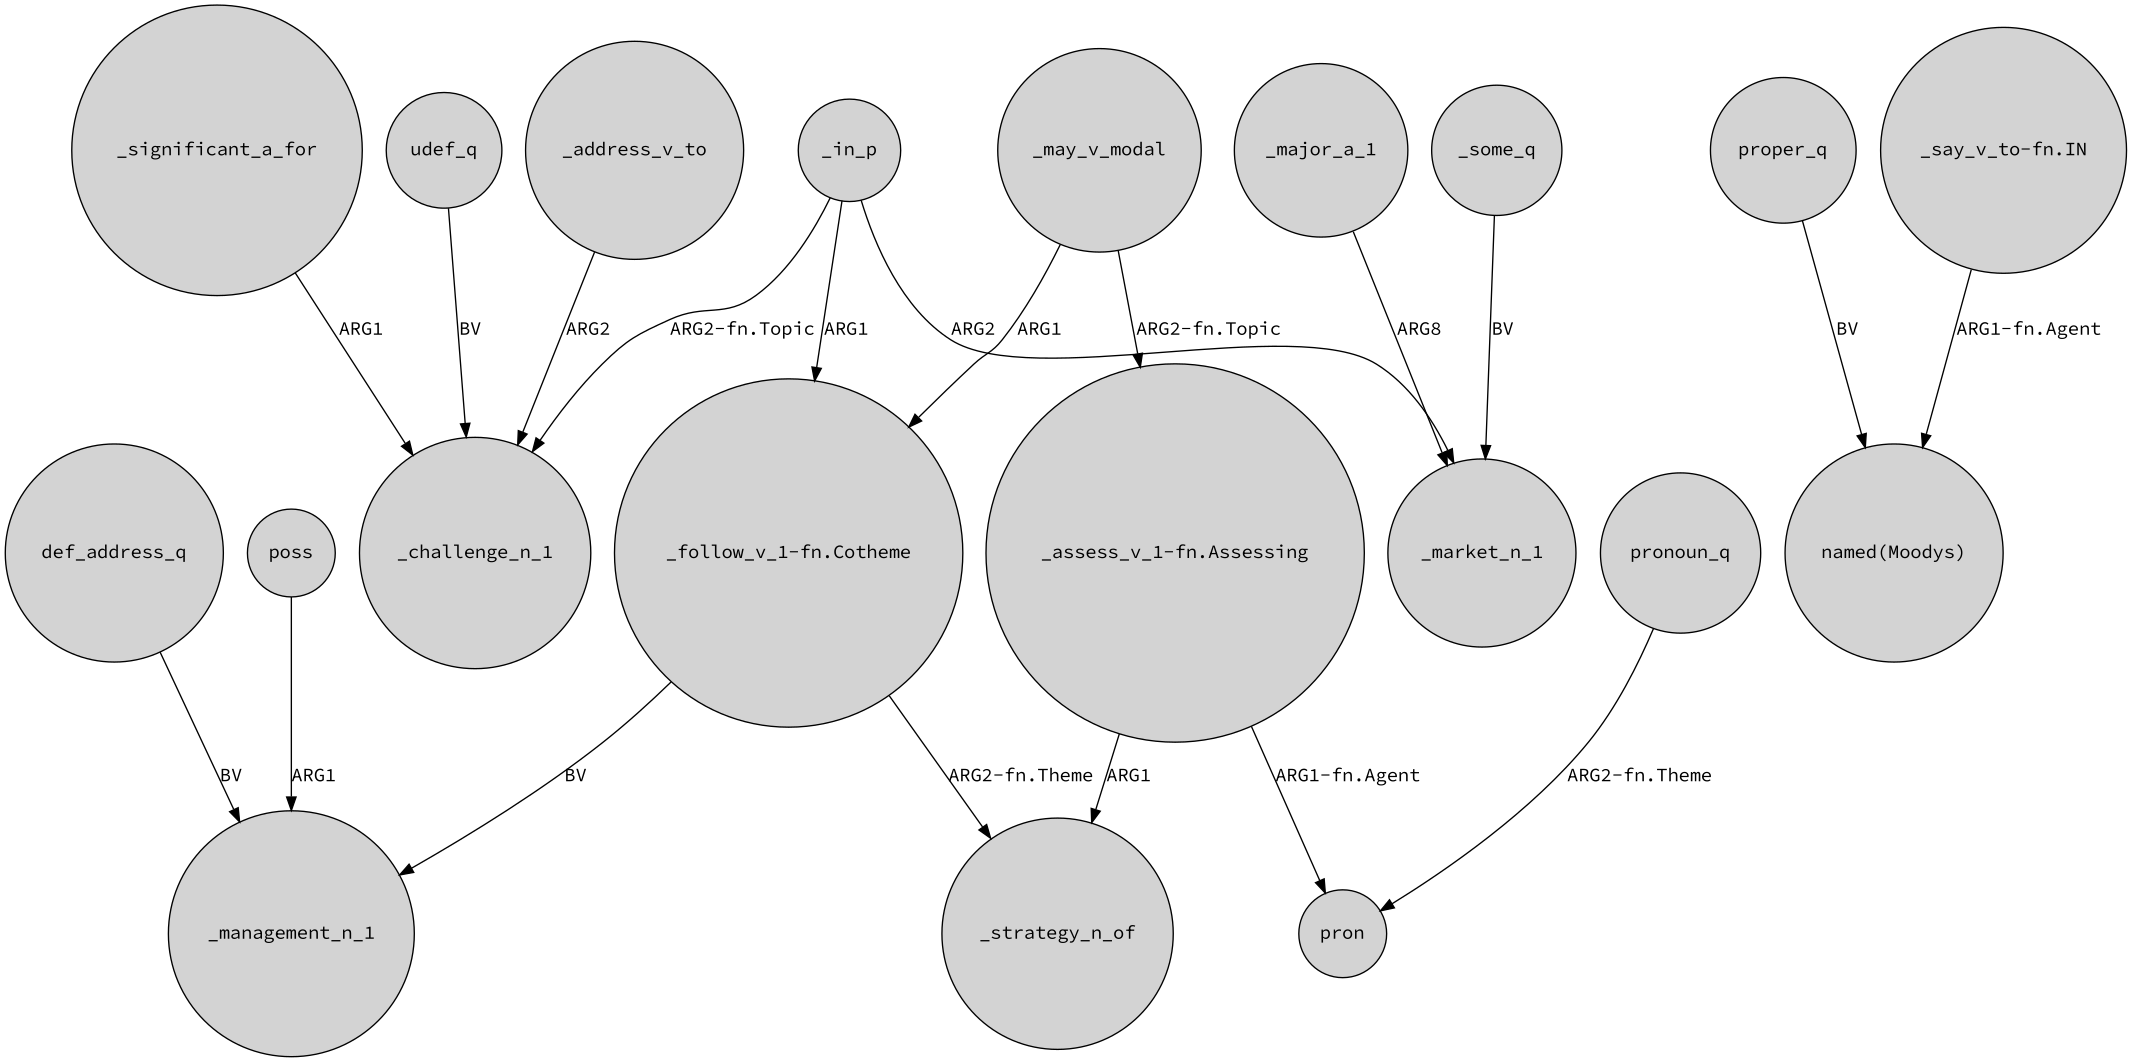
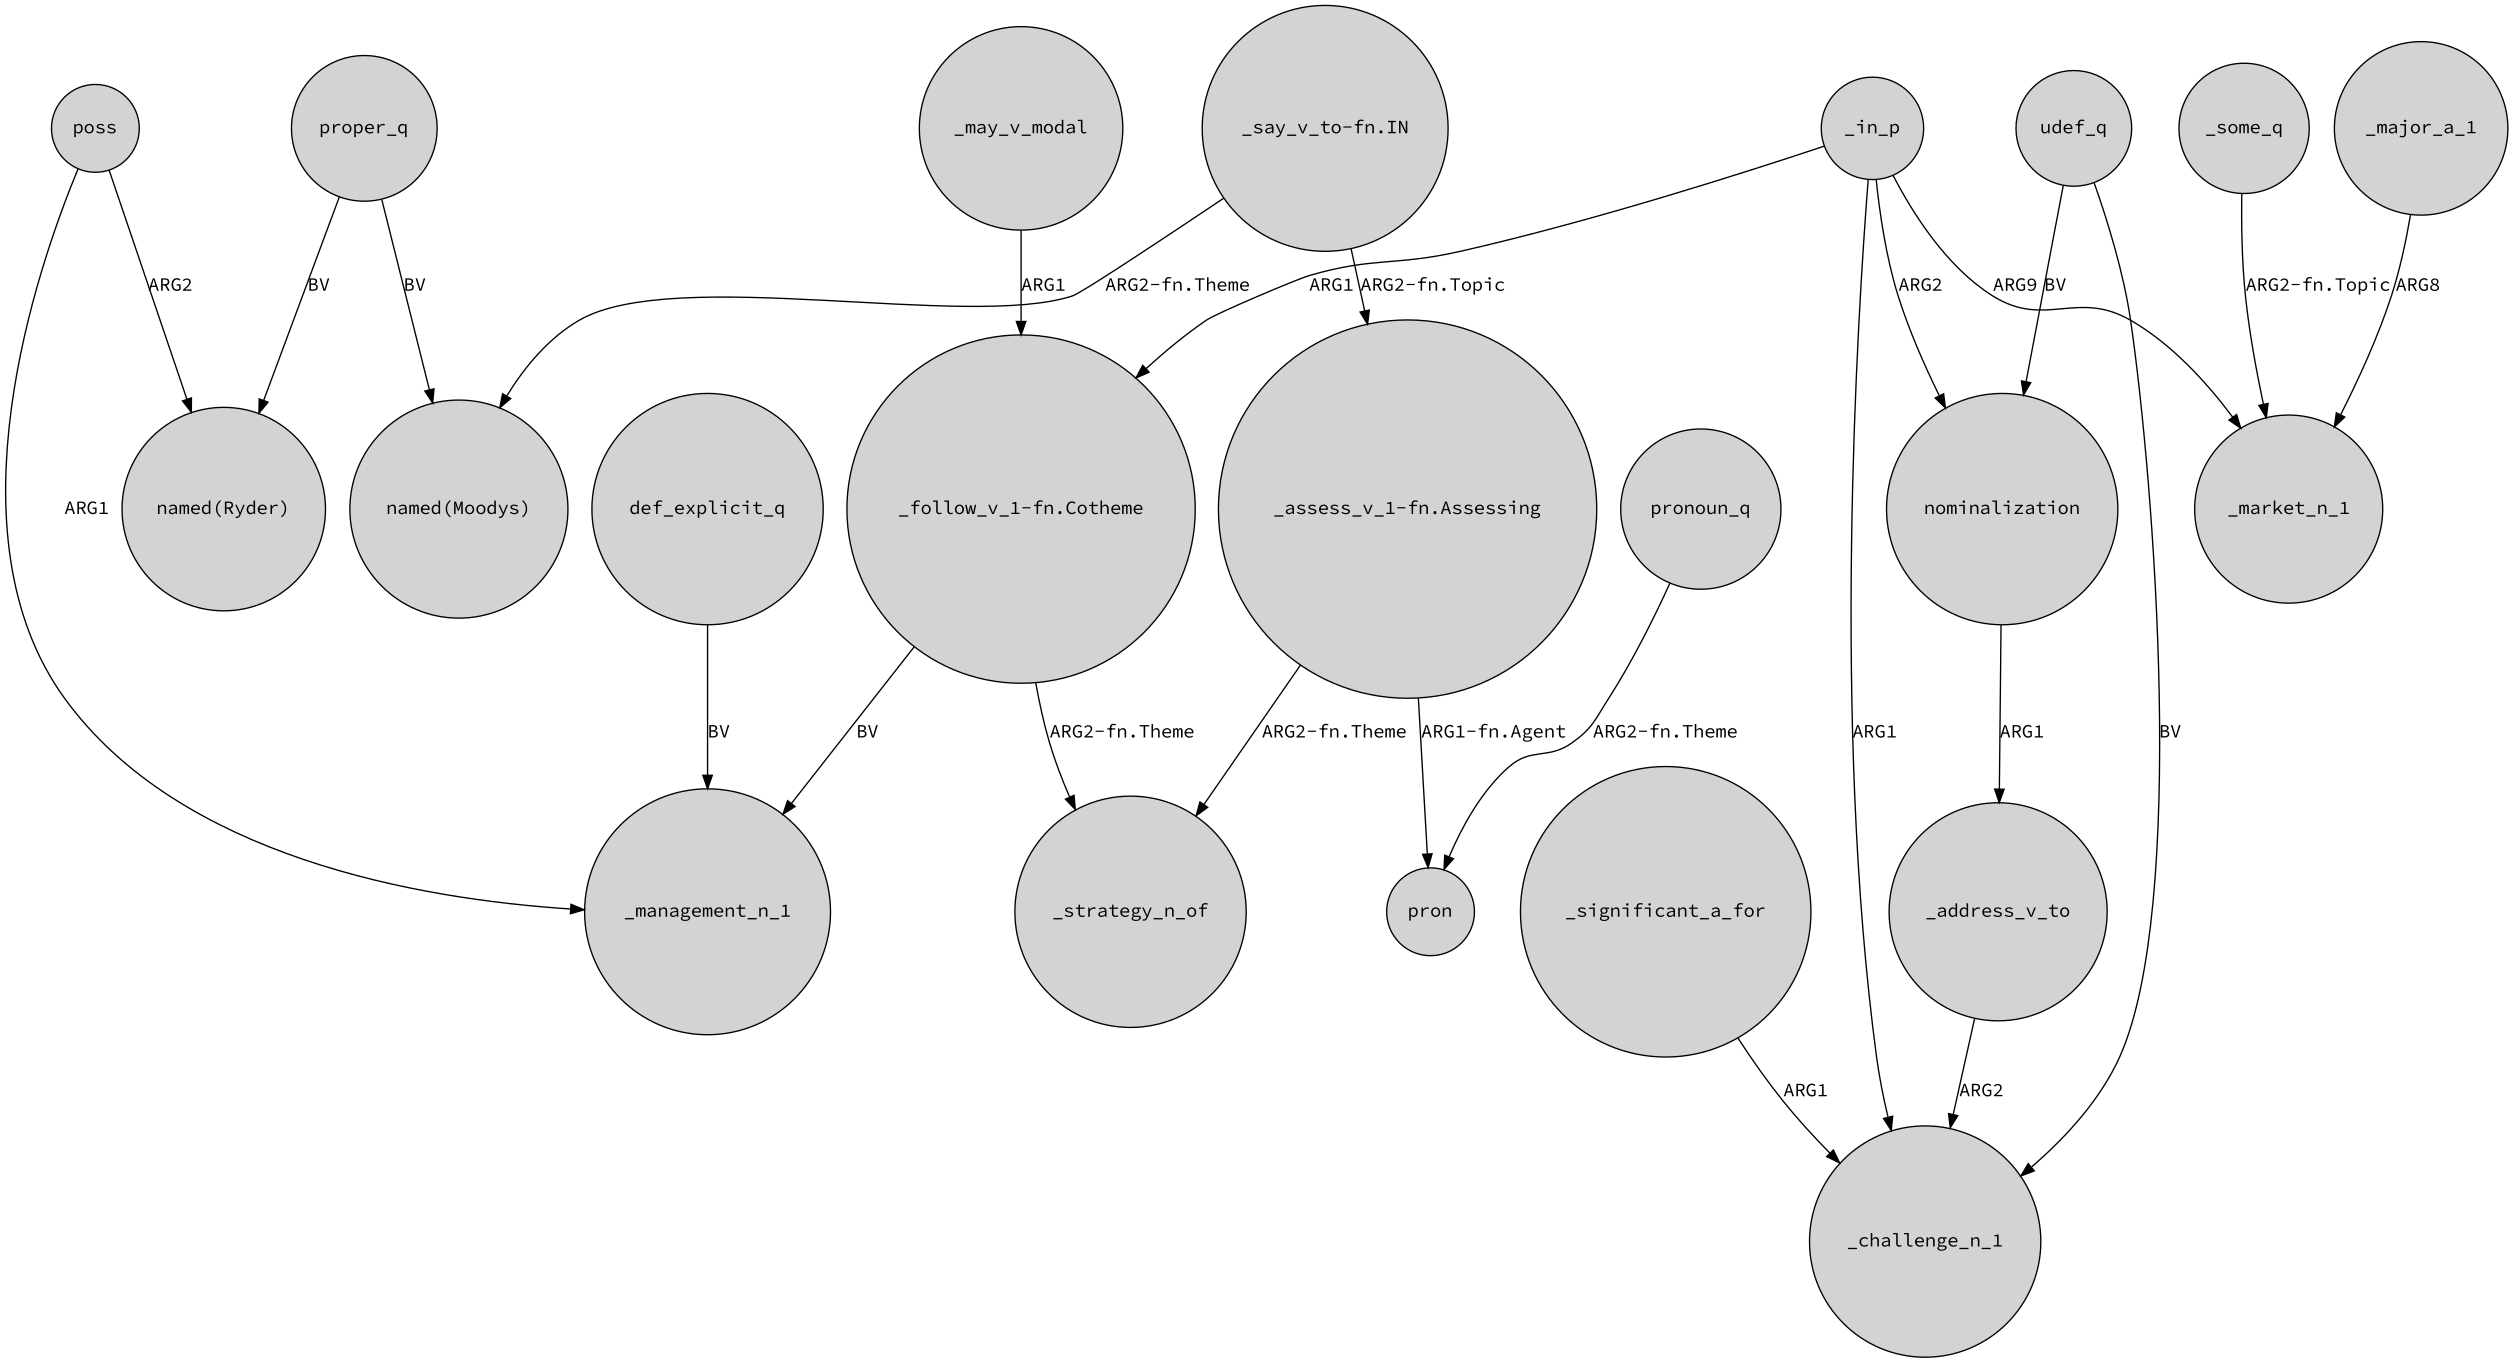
(1128, 302) -> (1358, 280)
(743, 330) -> (1875, 732)
(974, 330) -> (2016, 286)
(1503, 330) -> (2318, 286)
(2029, 330) -> (1178, 286)
none -> (224, 509)
none -> (2002, 509)
(114, 553) -> (708, 509)
(1129, 776) -> (1335, 732)
